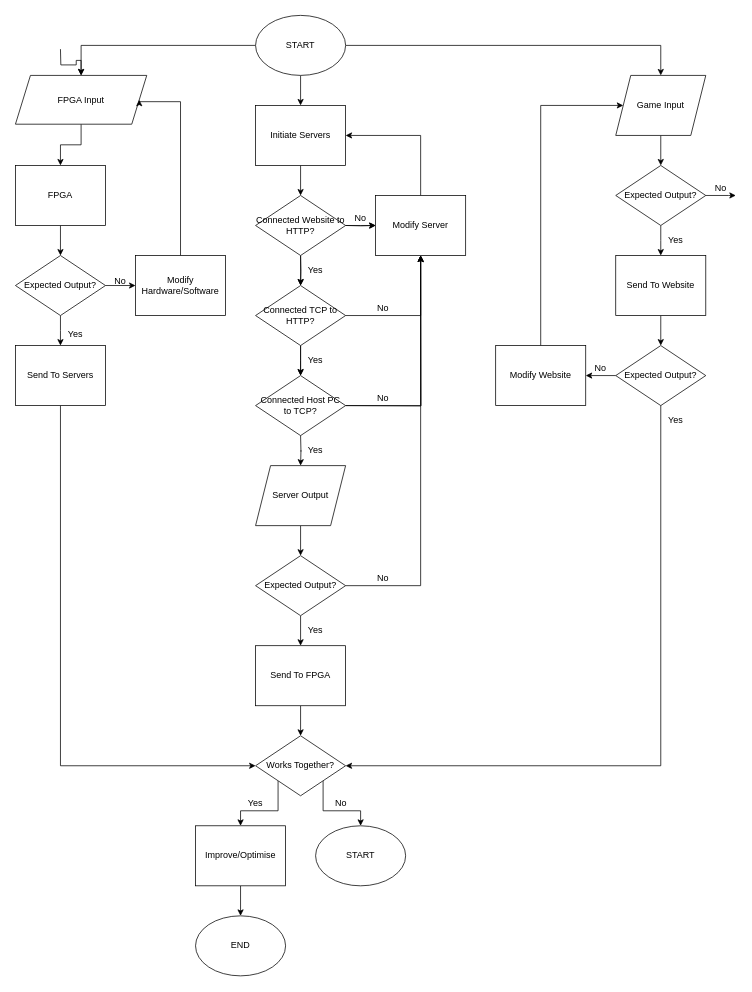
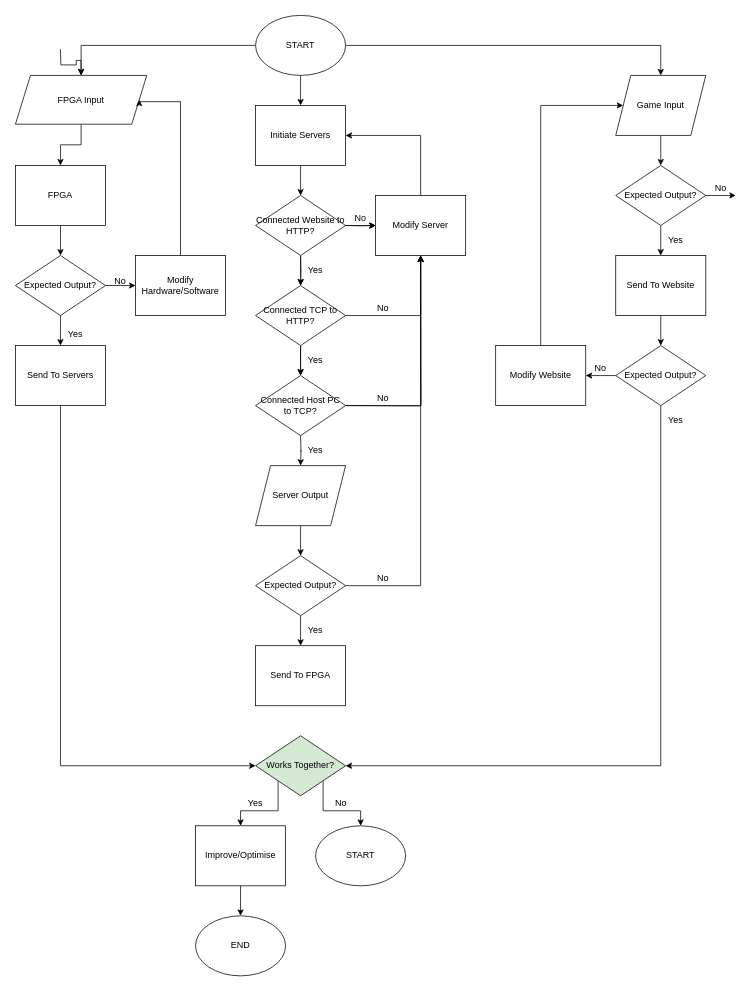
(300, 717) -> none
(300, 765) -> (300, 765)
